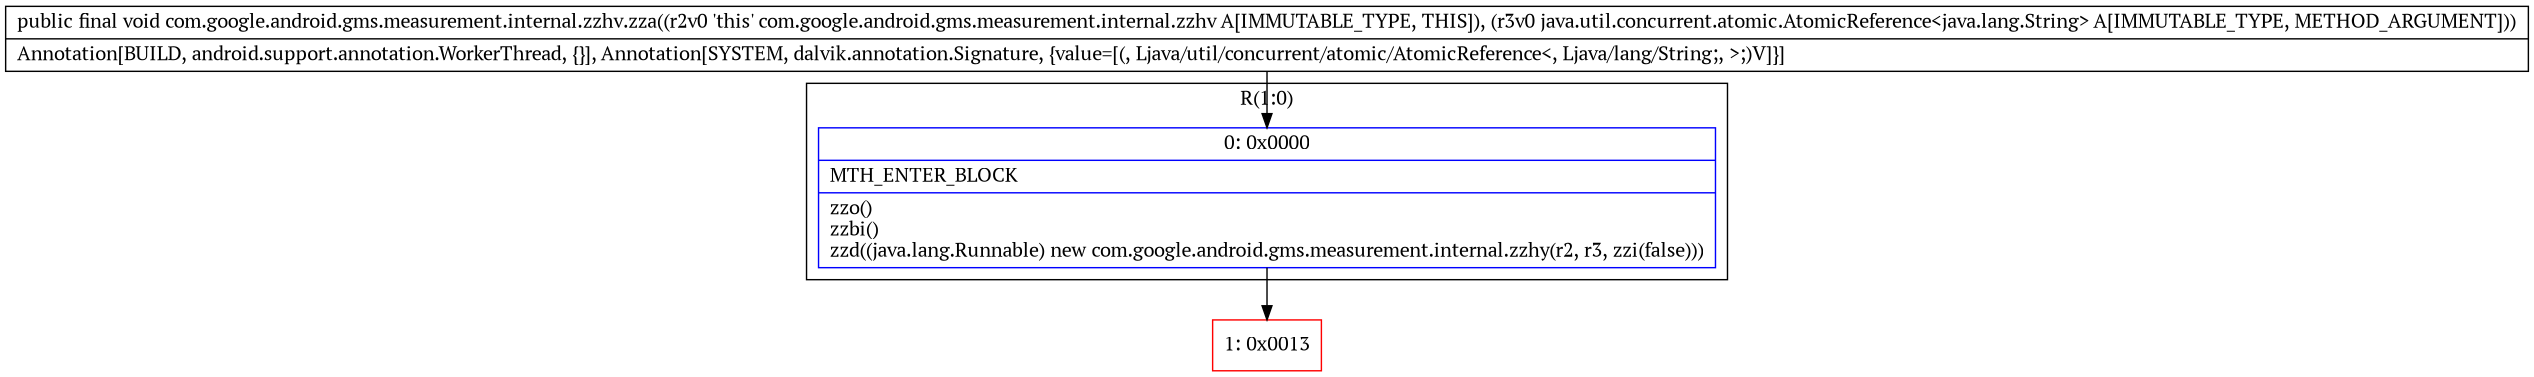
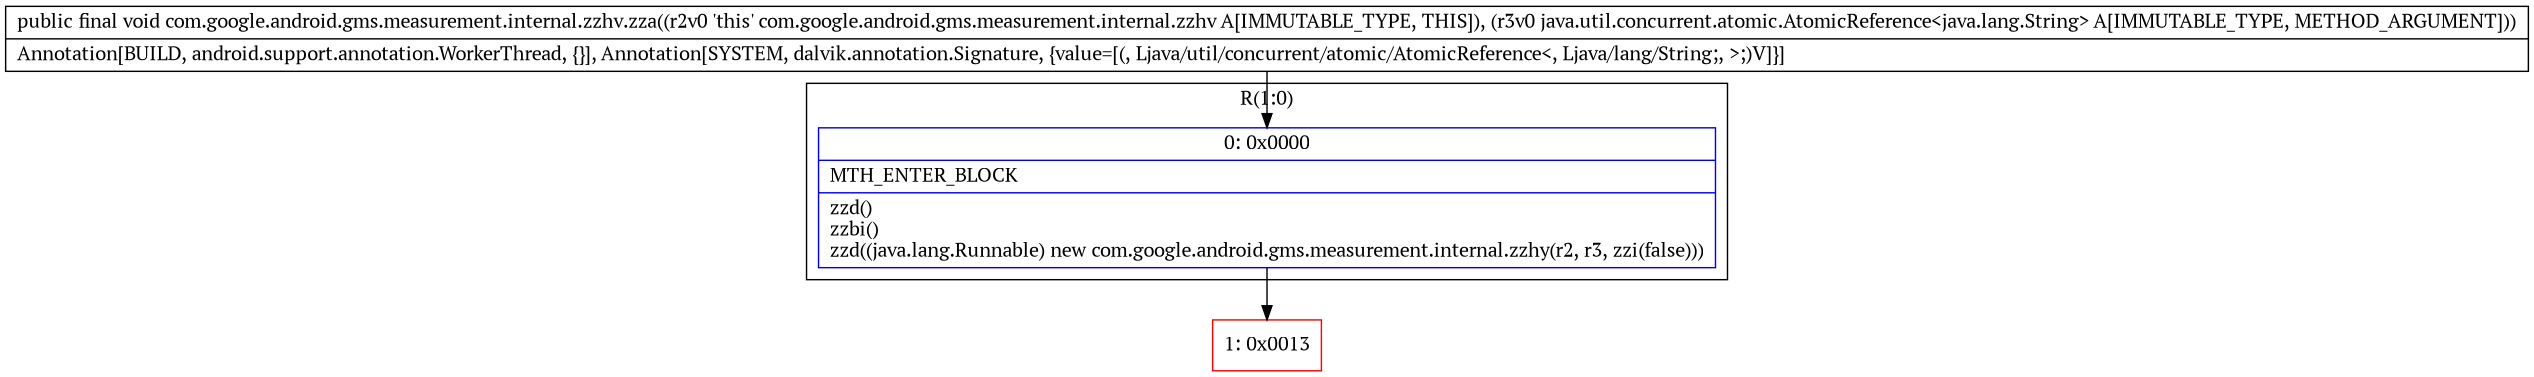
(852, 208) -> (852, 208)
